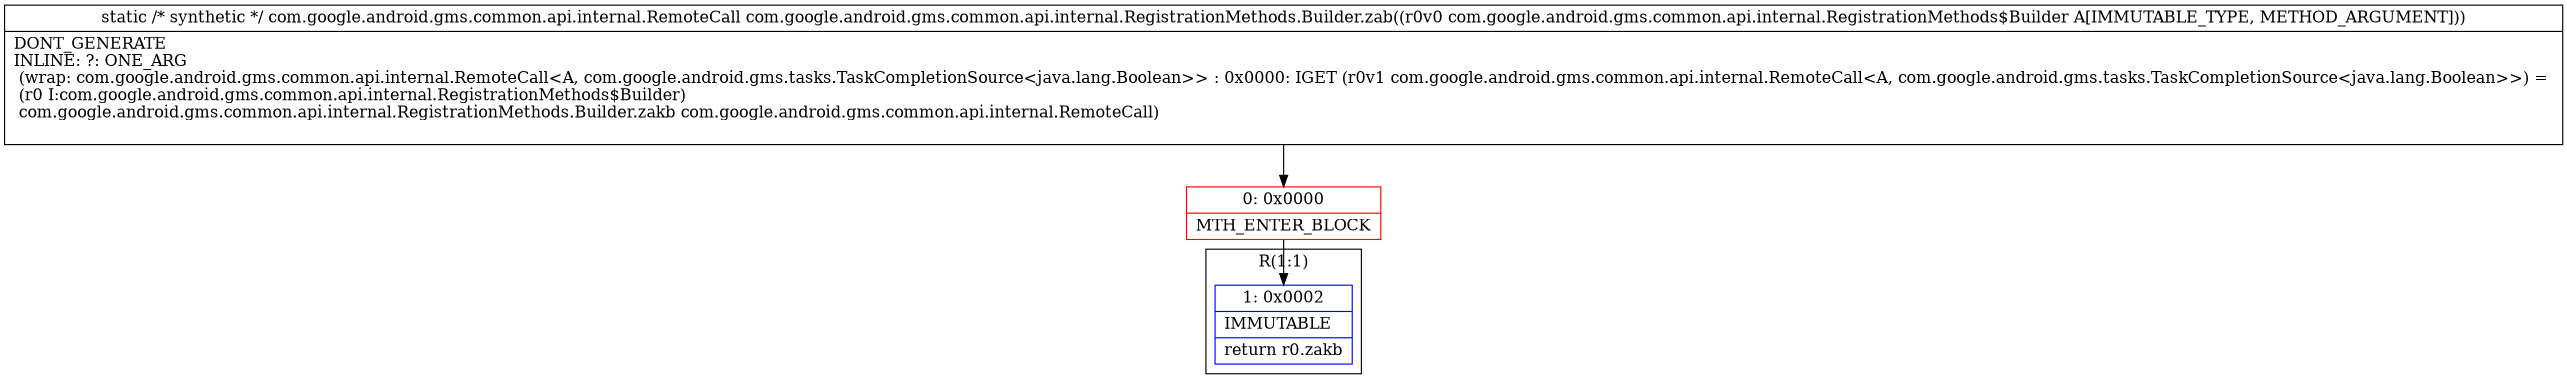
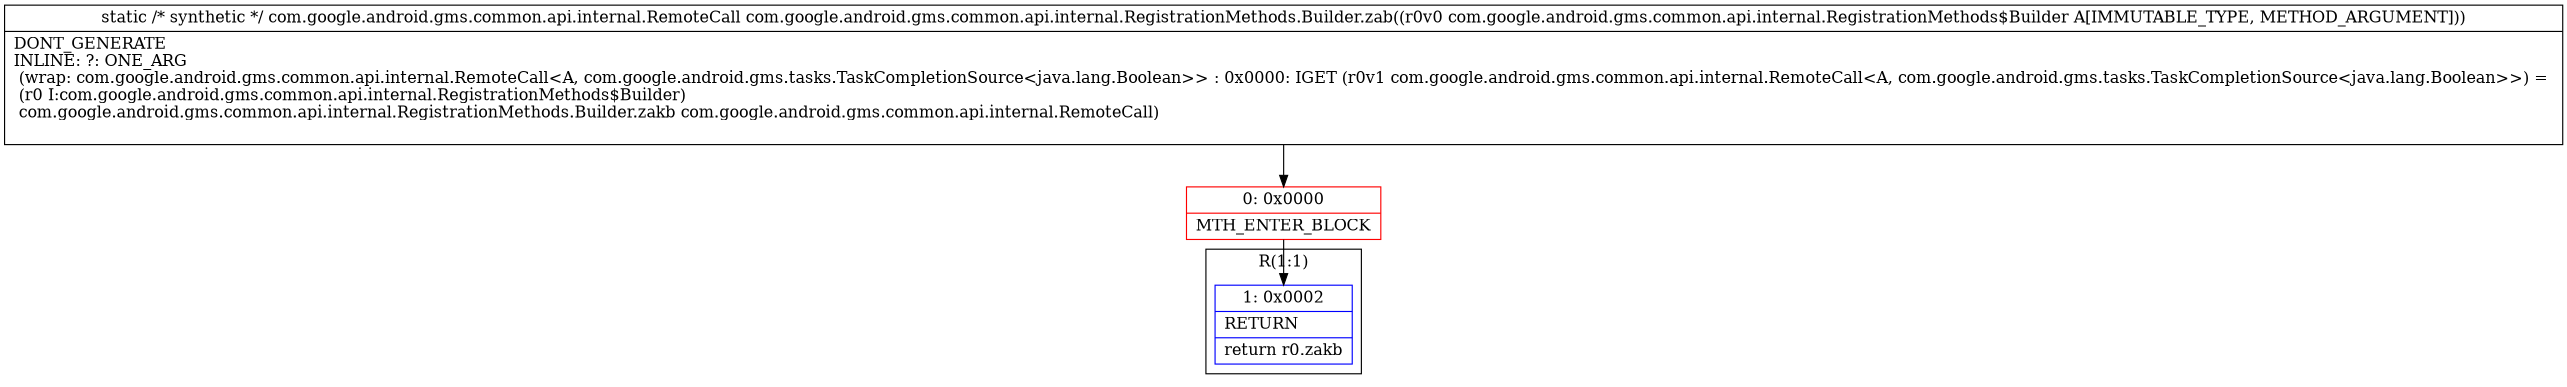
(1278, 324) -> (1261, 324)
